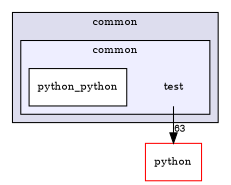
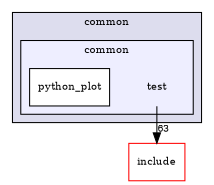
(78, 87) -> (70, 87)
(173, 162) -> (157, 162)
